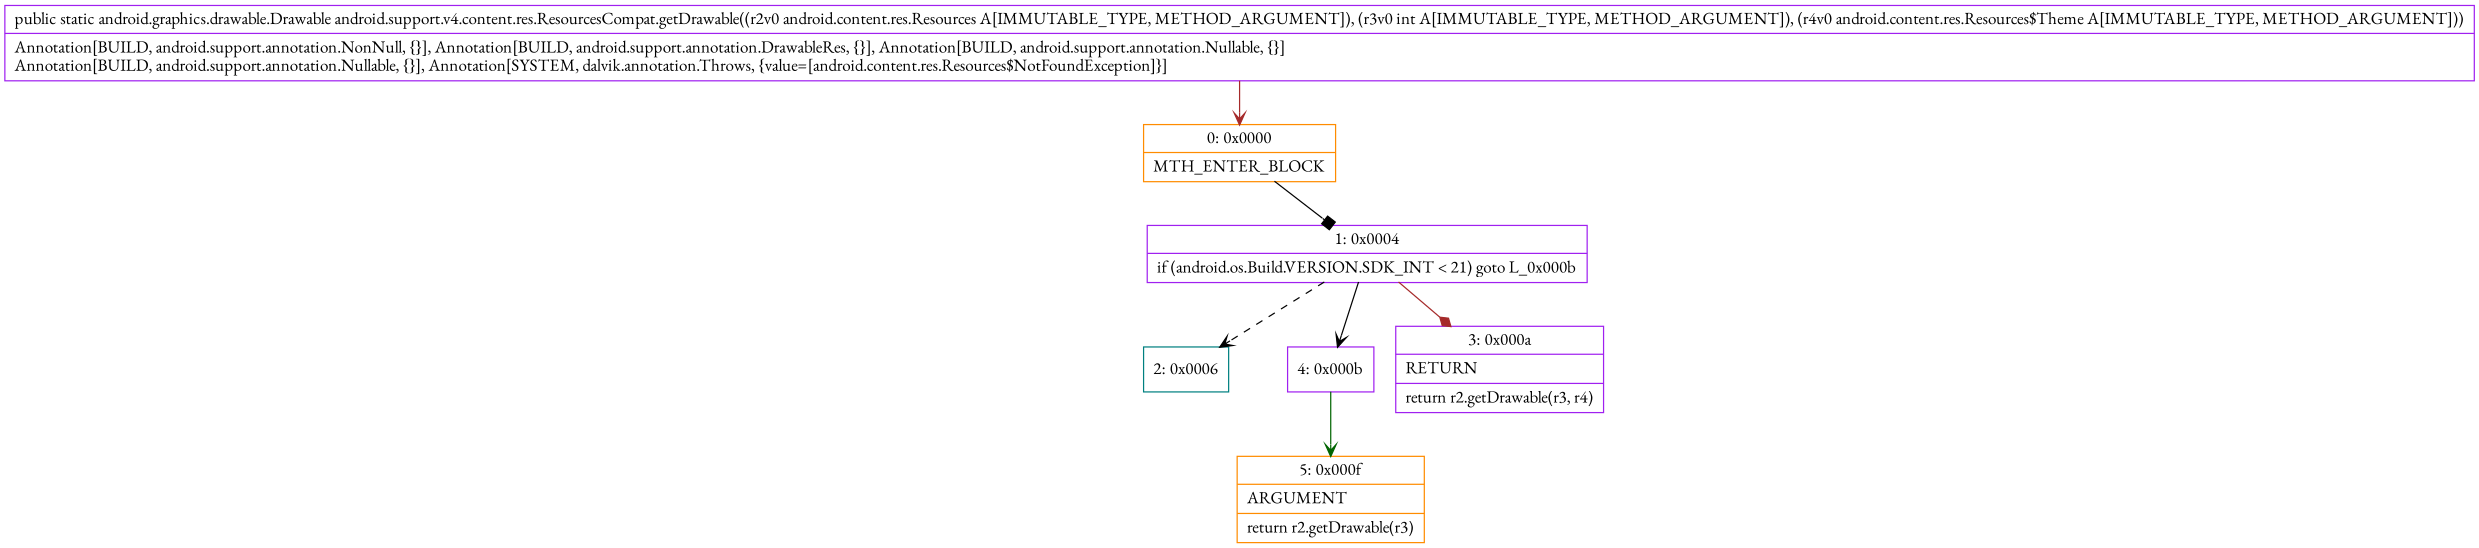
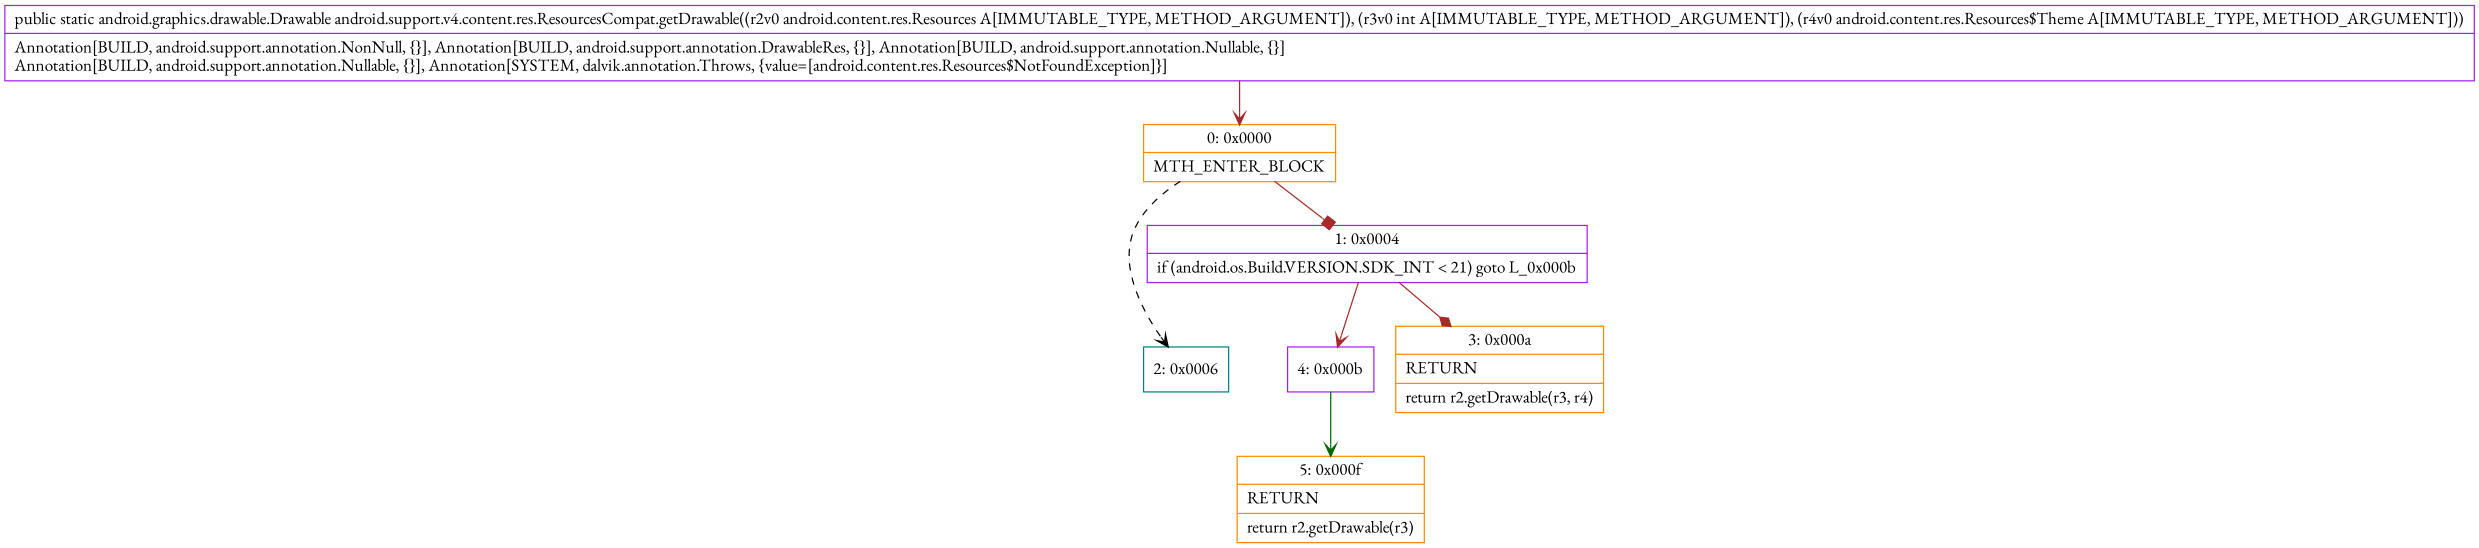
(1298, 200) -> (1298, 200)
(1350, 309) -> (1350, 309)
(1277, 311) -> (1129, 253)
(1500, 369) -> (1500, 369)
(1297, 498) -> (1283, 498)
